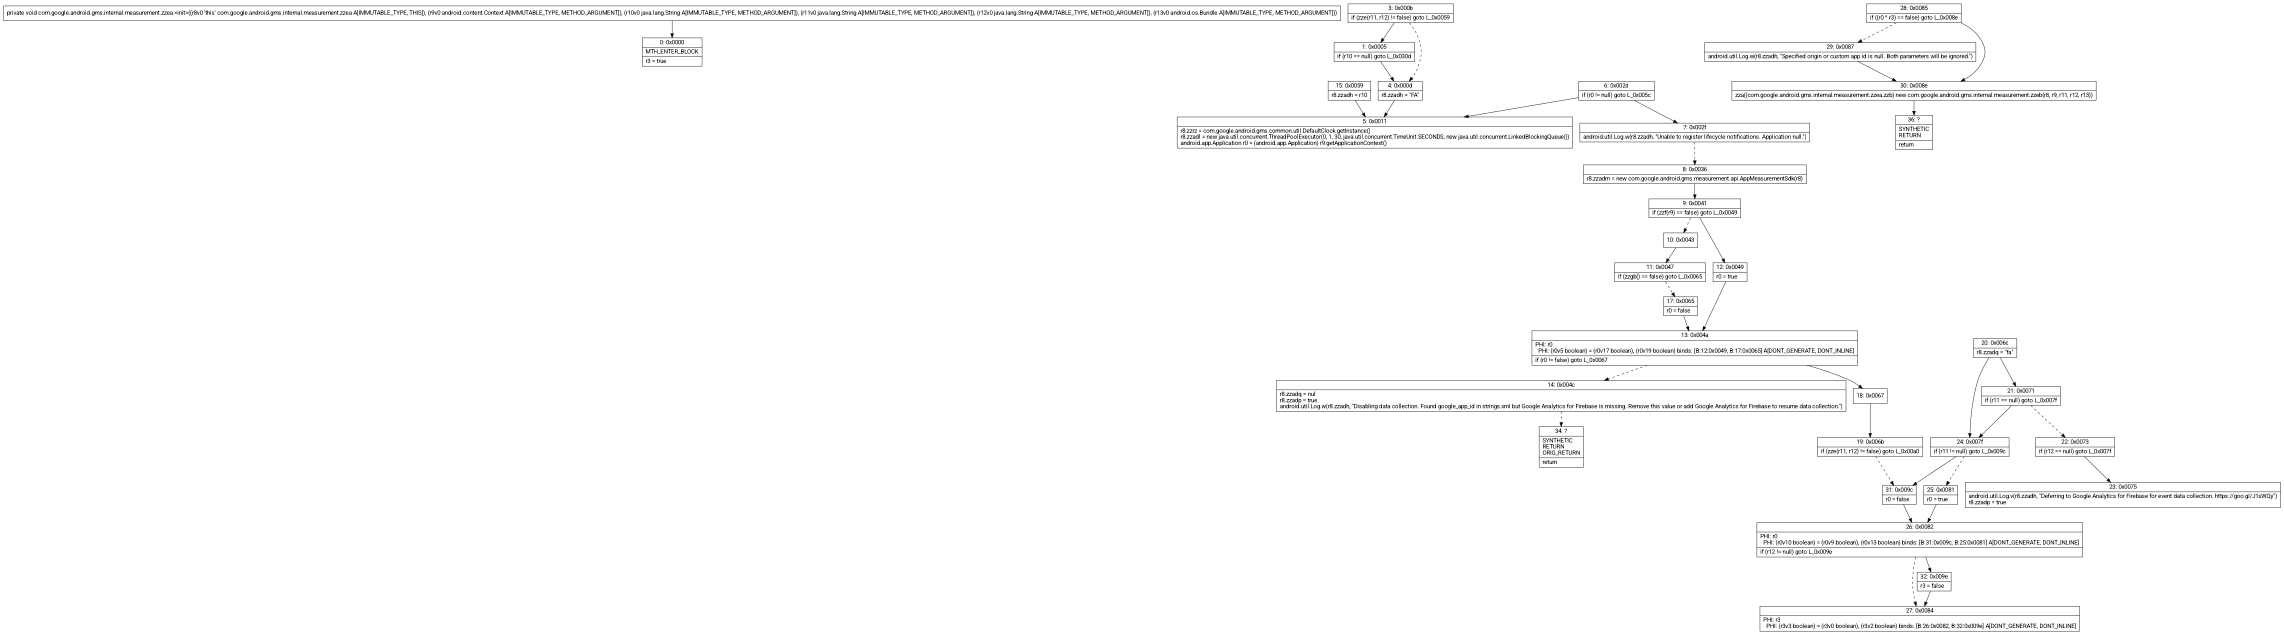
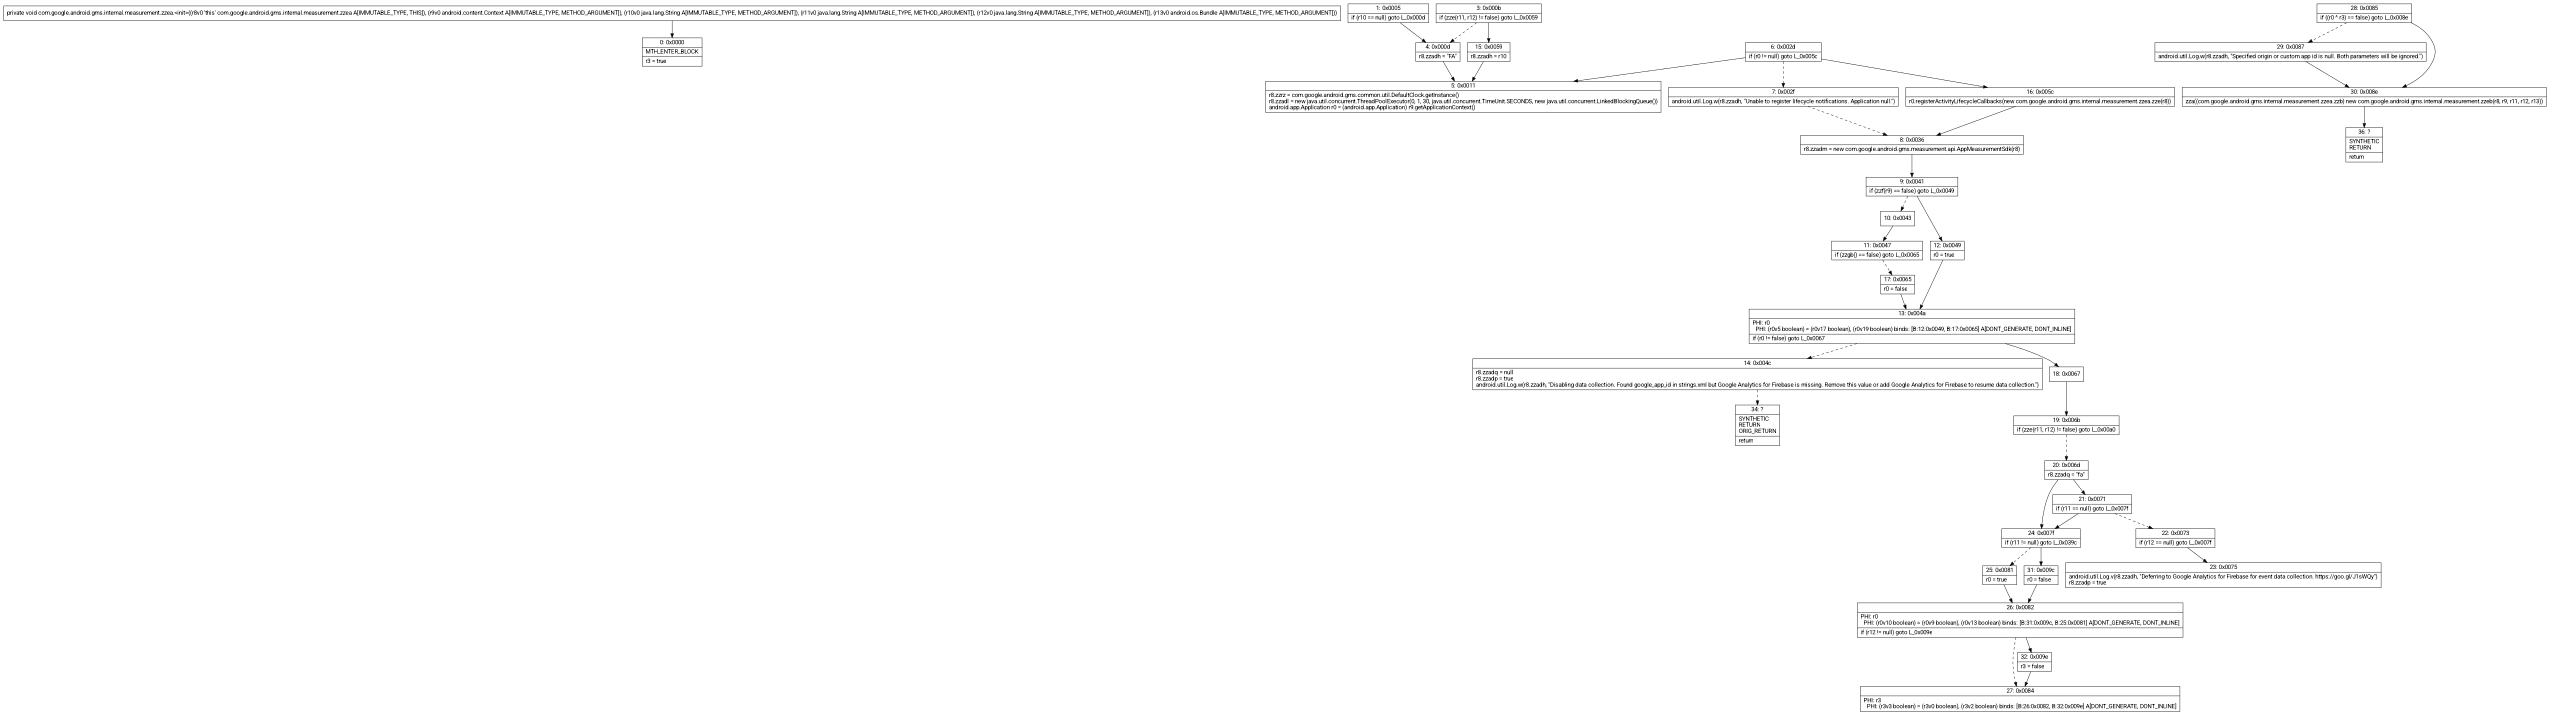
(1389, 31) -> (1489, 31)
(1374, 57) -> (1388, 18)
none -> (2040, 97)
(1654, 111) -> (1783, 72)
(1970, 452) -> (2041, 543)
(1884, 469) -> (2066, 446)
